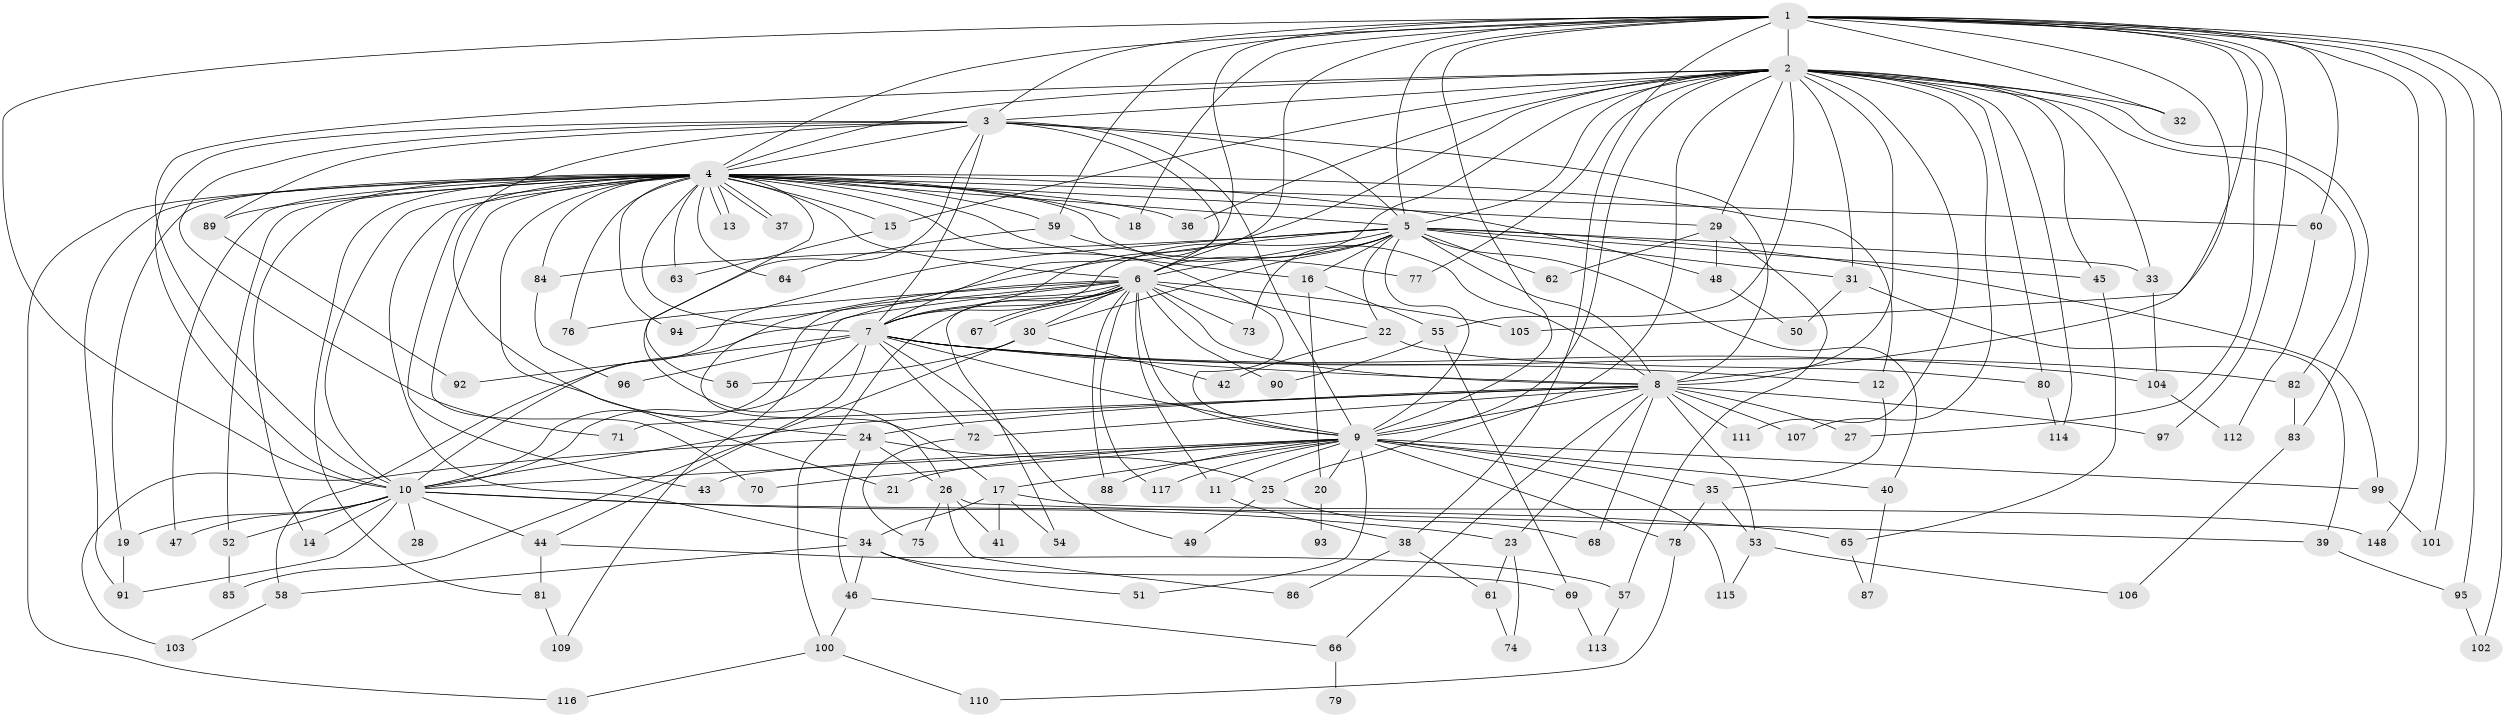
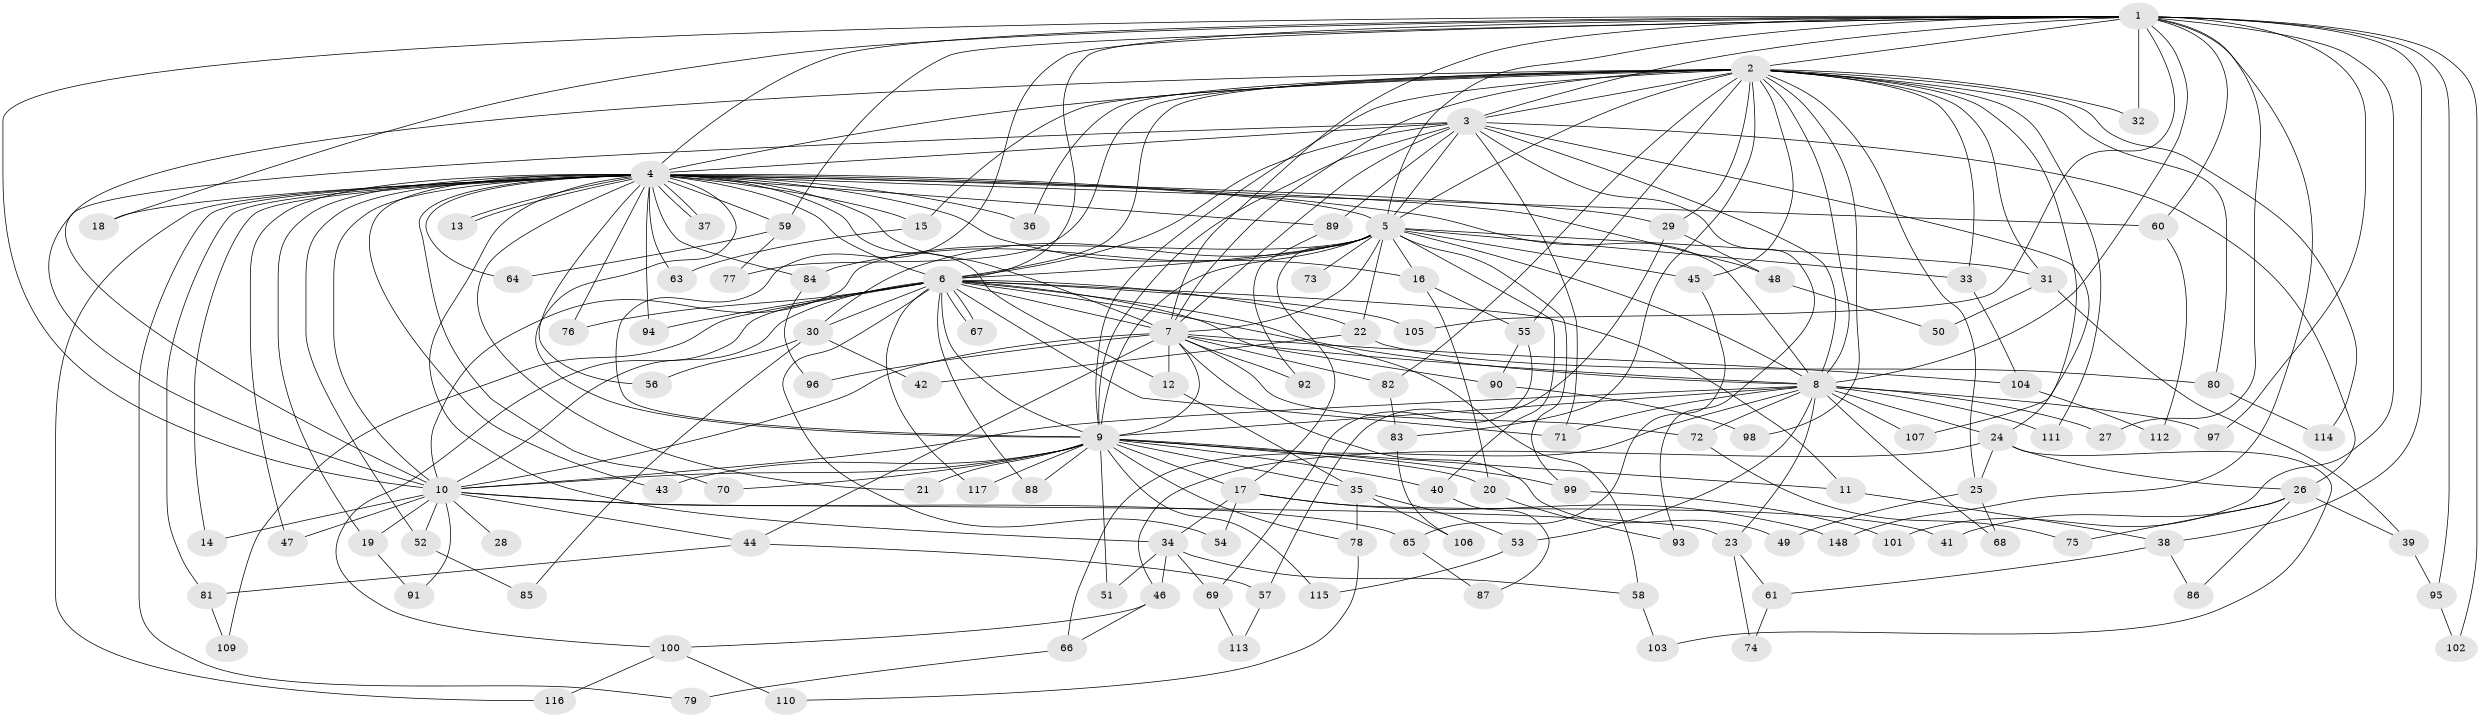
(176, 208) -> (139, 471)
none -> (1807, 277)
(1552, 280) -> none
(1194, 306) -> (1235, 407)
none -> (1750, 438)
(1941, 573) -> (1412, 517)
